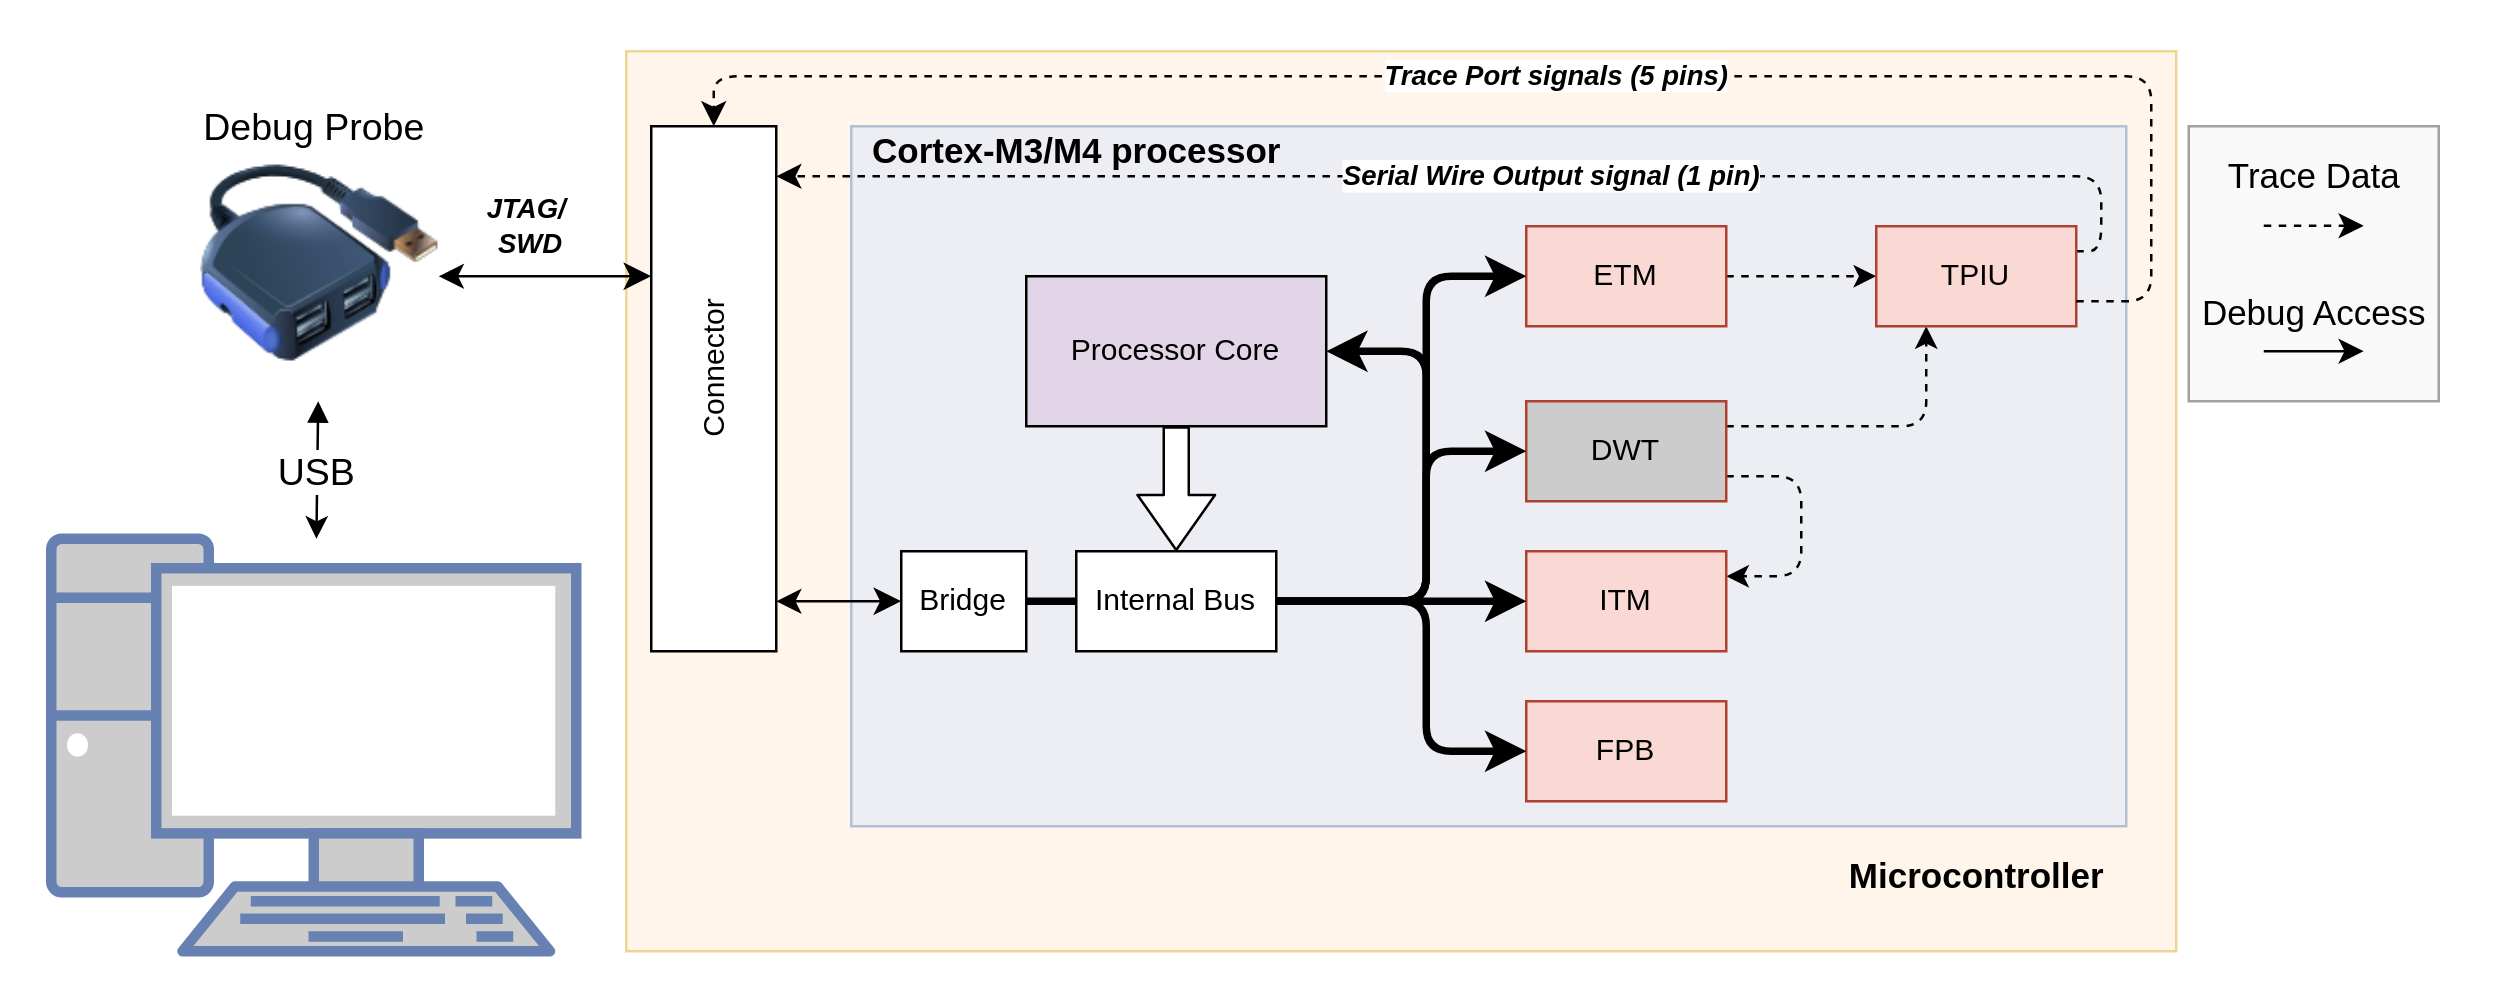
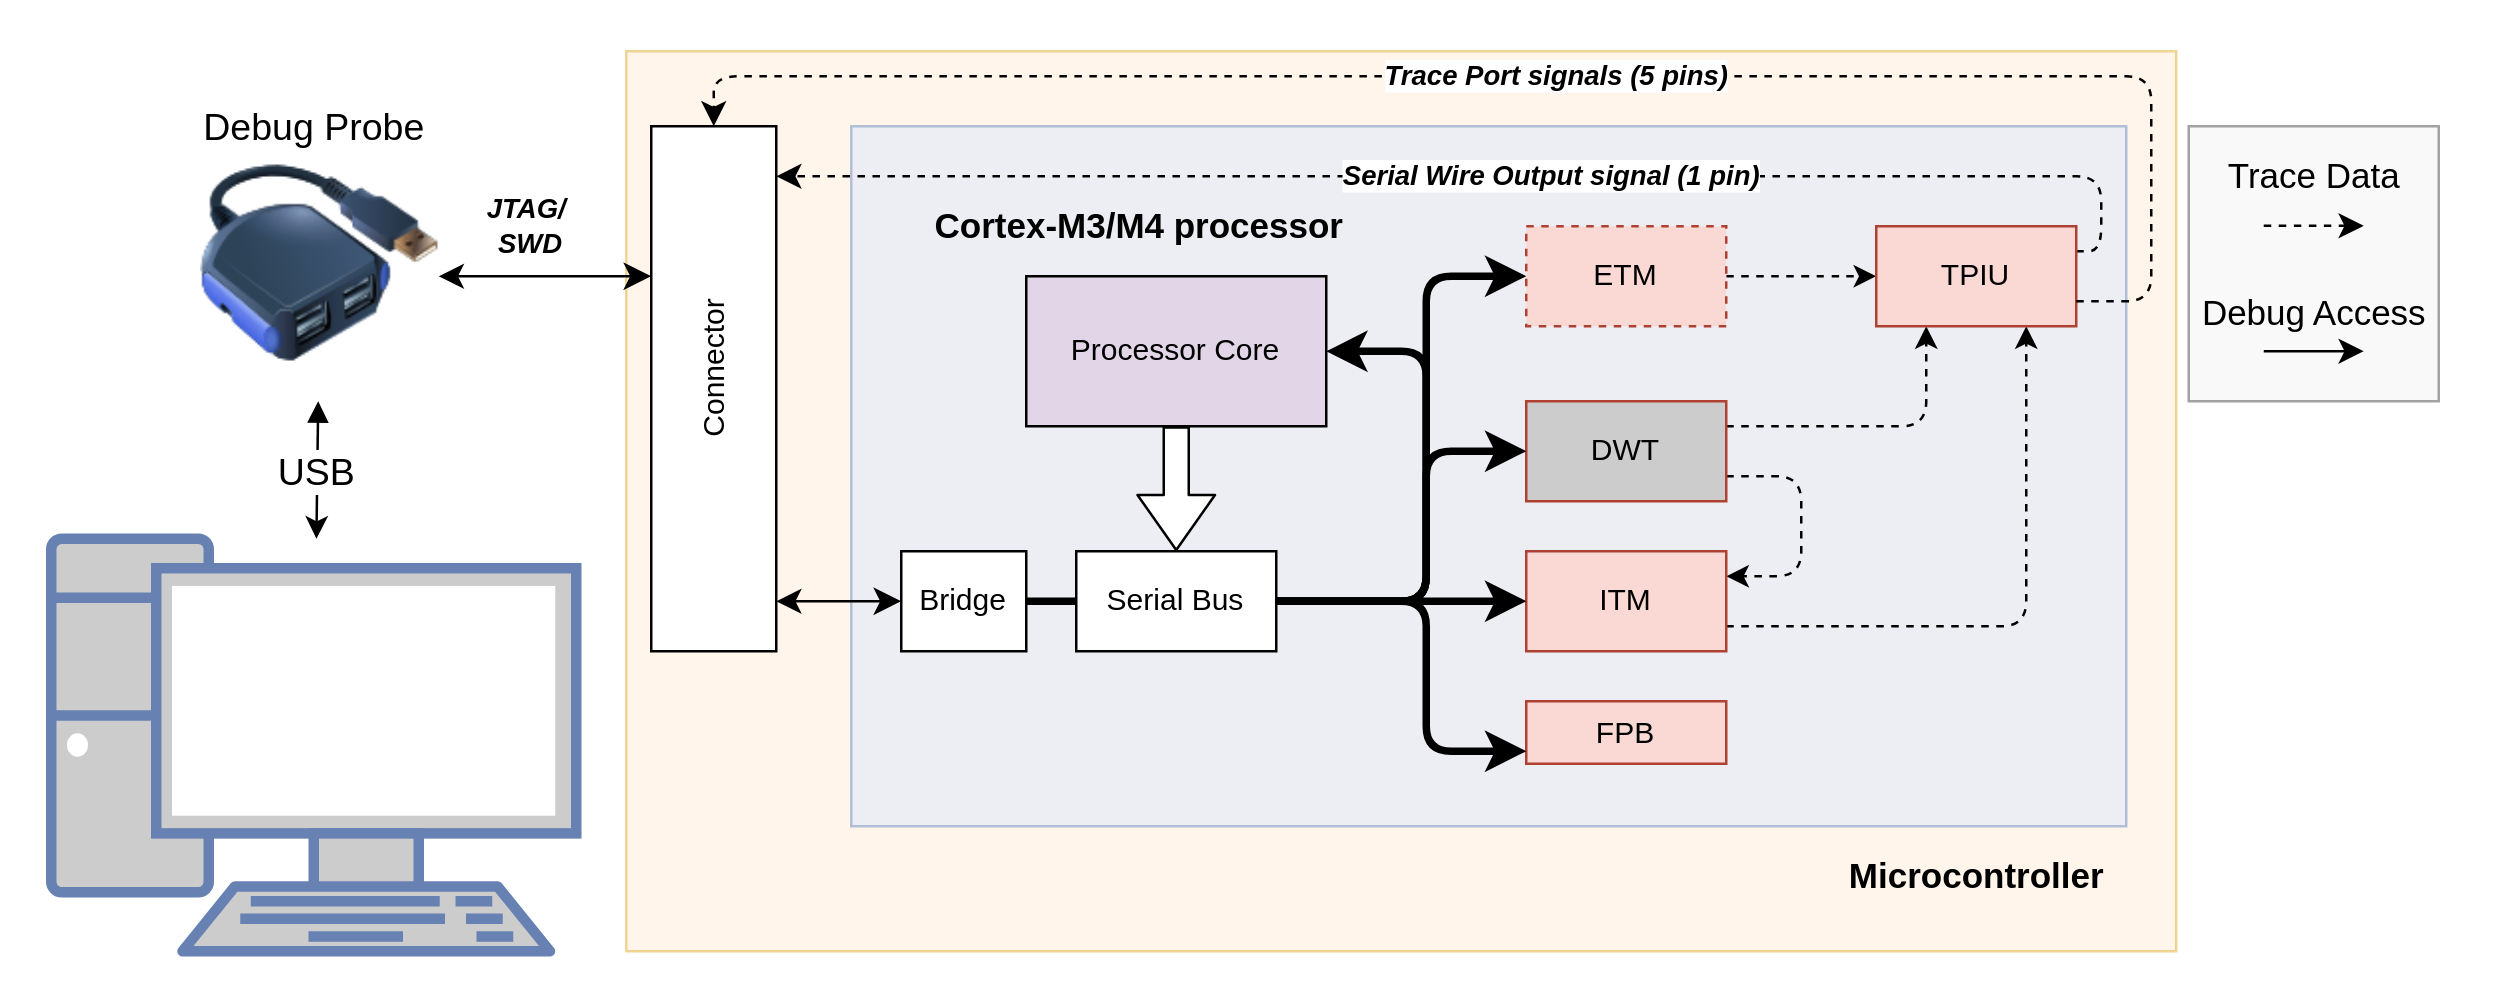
(1076, 151) -> (1139, 226)
(1626, 276) -> (1626, 276)
(1176, 601) -> (1176, 601)
none -> (2012, 625)
(1626, 751) -> (1626, 733)
